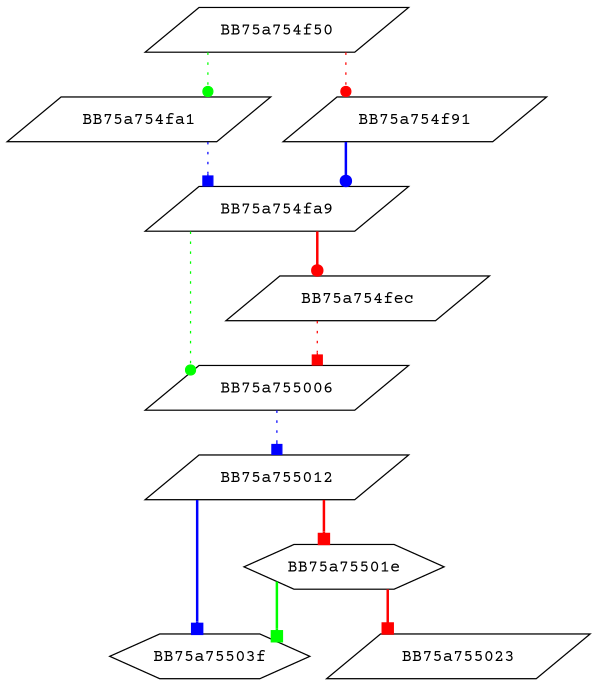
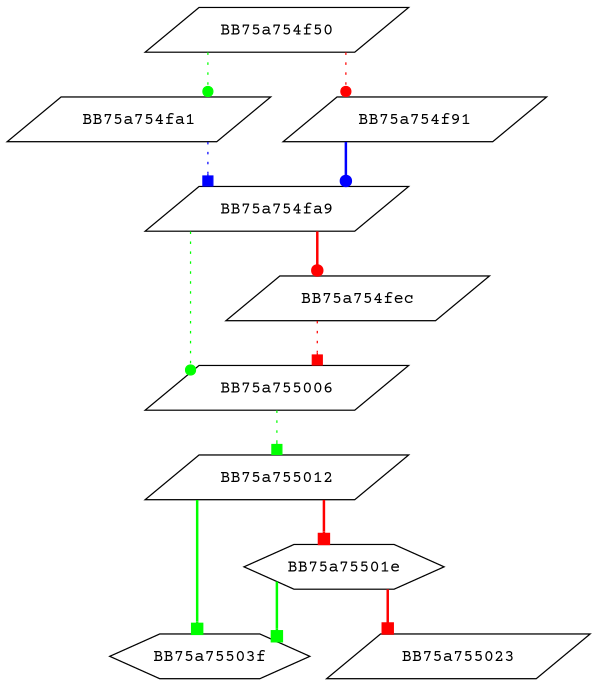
(277, 426) -> (277, 426)
(197, 561) -> (197, 561)
